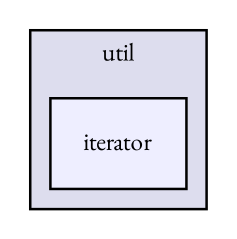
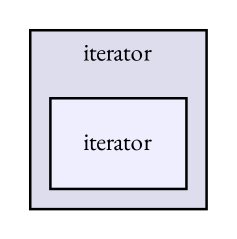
(118, 54) -> (118, 54)
